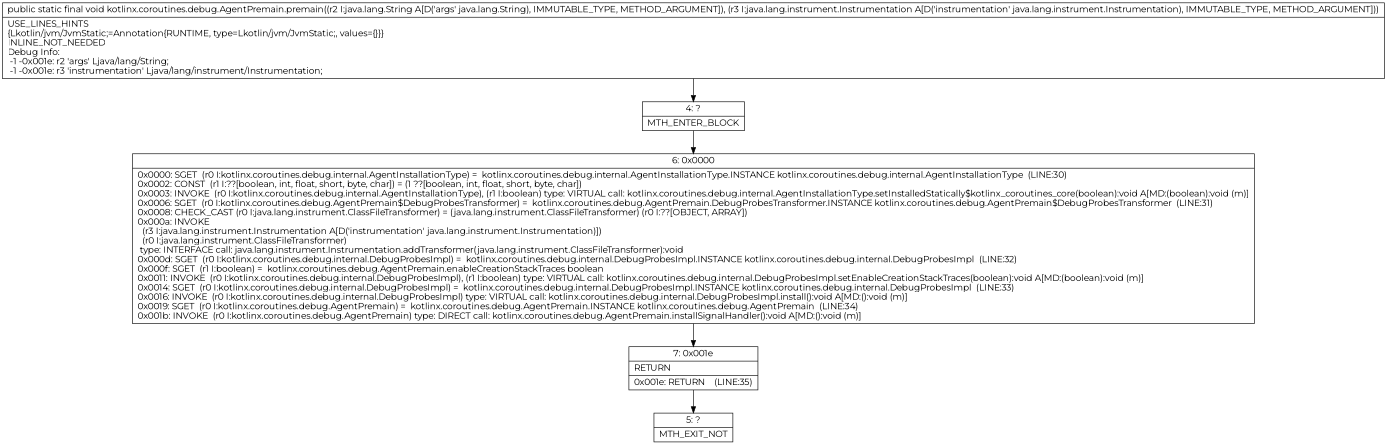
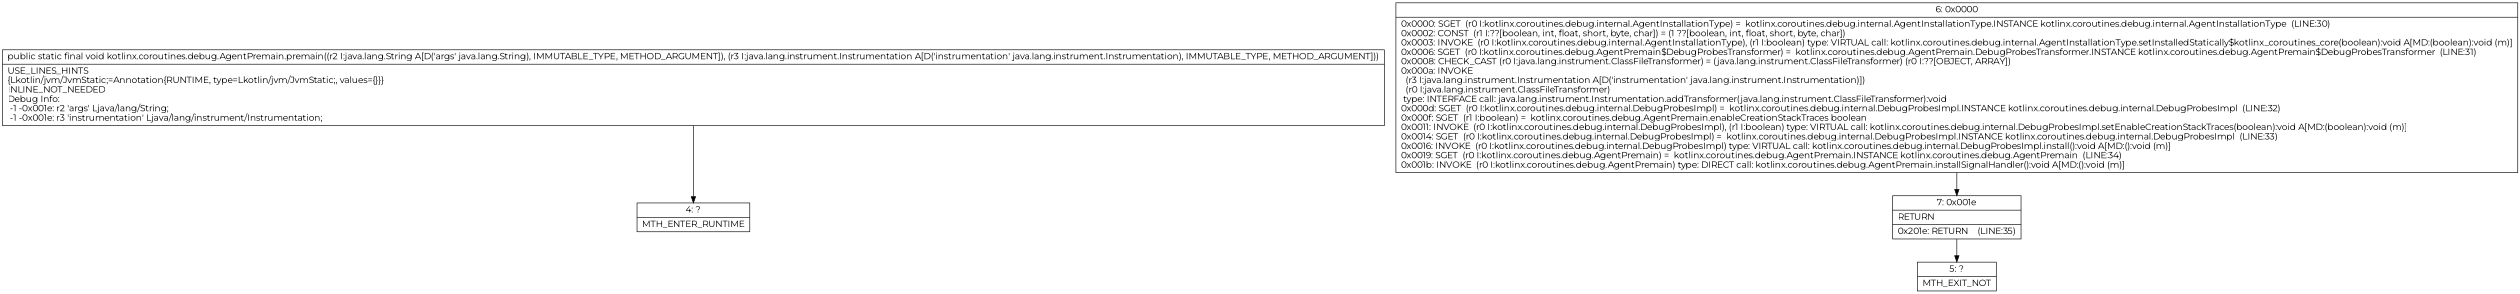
(693, 123) -> (693, 224)
(693, 139) -> none
(693, 382) -> (1957, 231)
